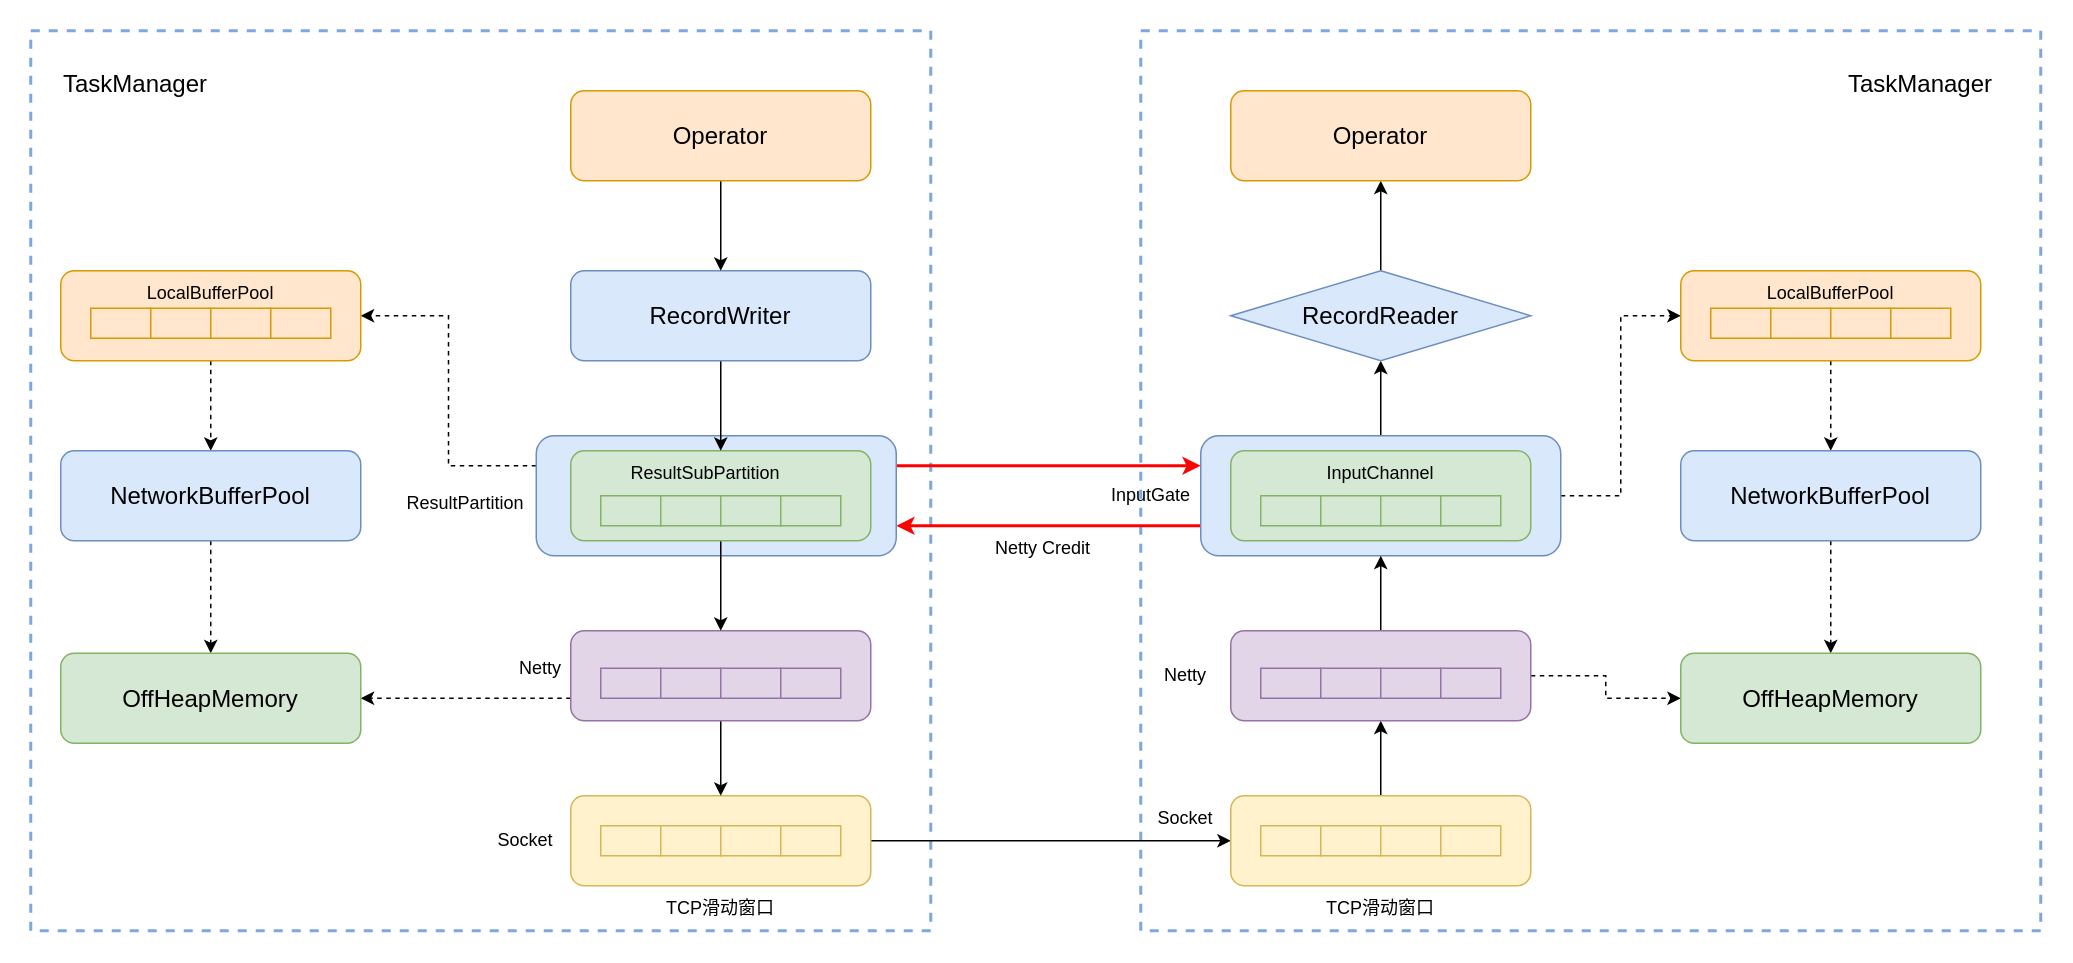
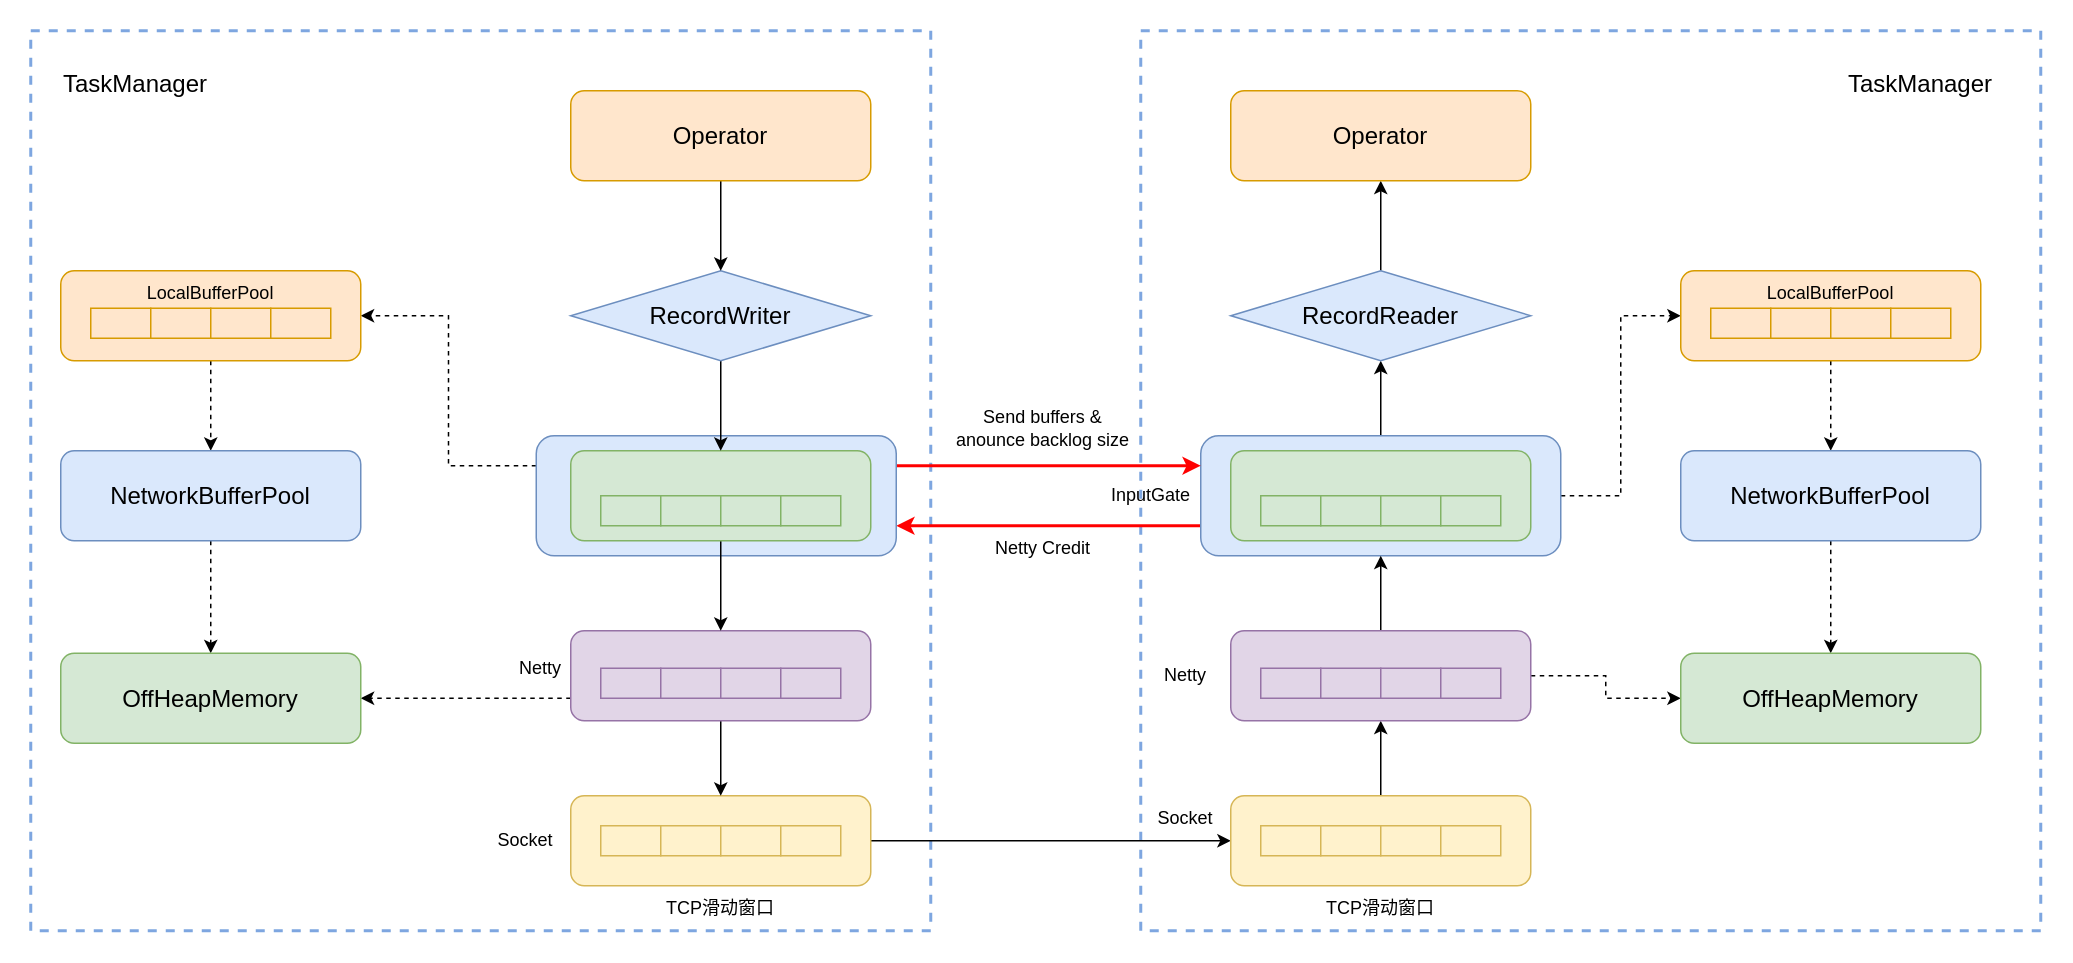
(721, 316) -> (721, 316)
none -> (1043, 428)
(706, 473) -> none
(1381, 473) -> none
(466, 503) -> none
